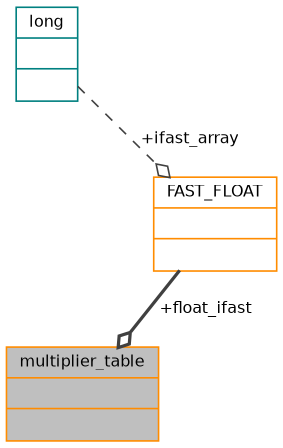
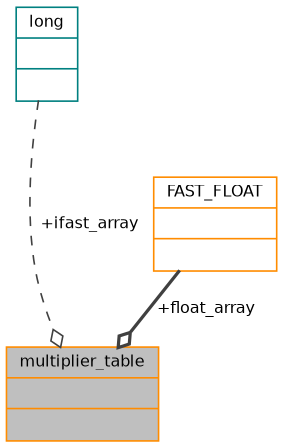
(117, 125) -> (30, 216)
(204, 309) -> (204, 309)
